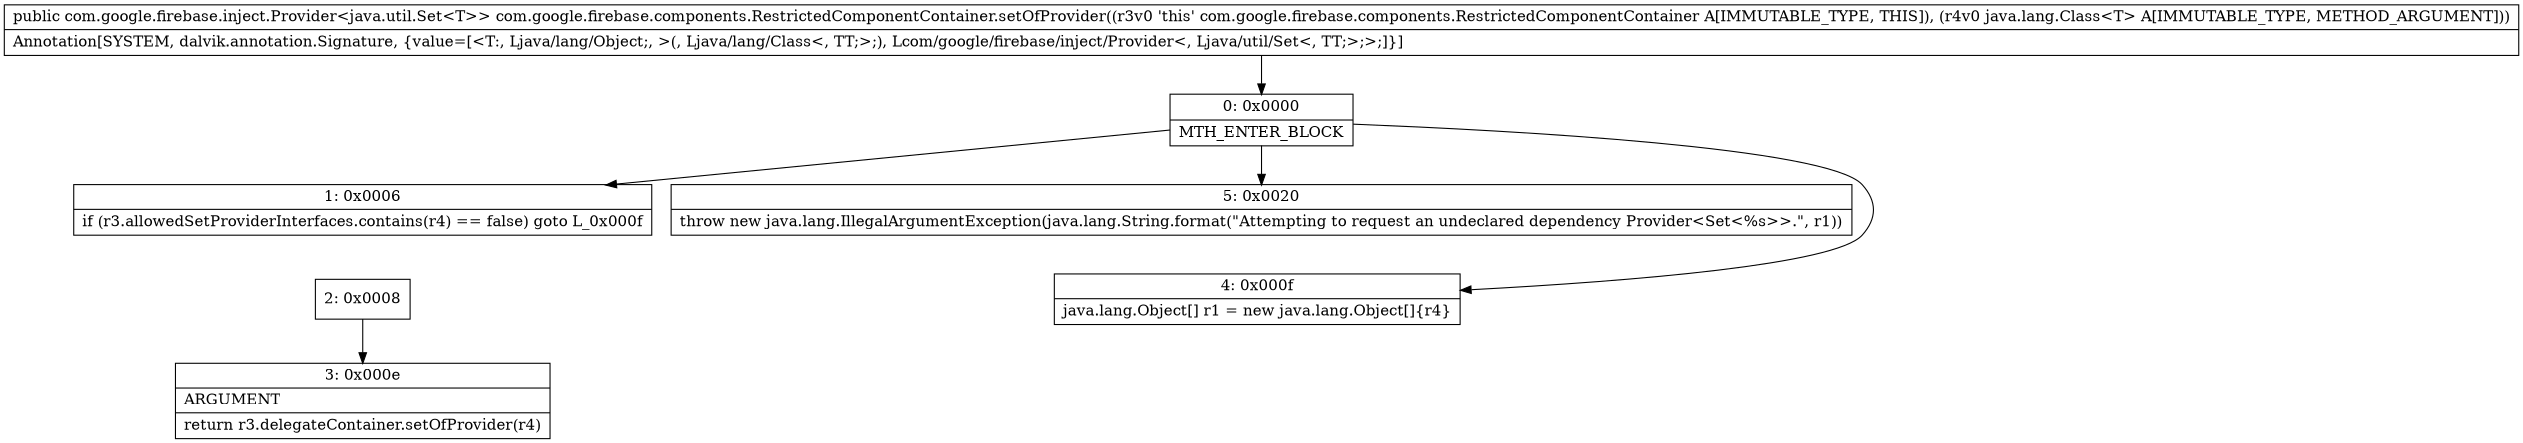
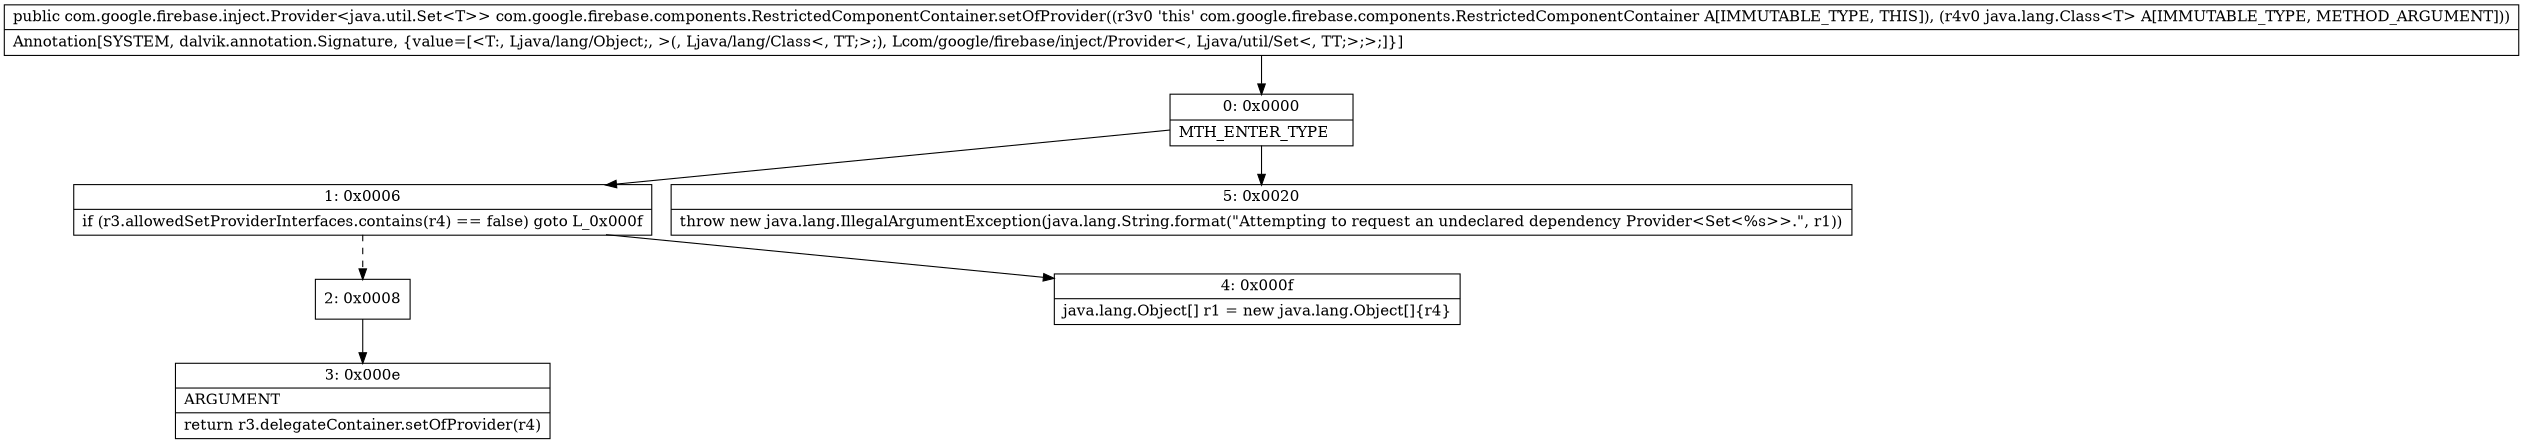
(1262, 132) -> (1254, 132)
(1835, 171) -> (825, 256)
none -> (363, 252)
